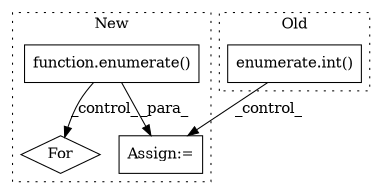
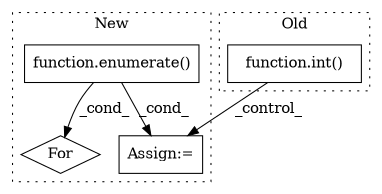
(295, 64) -> (295, 64)
(104, 109) -> (104, 109)
(164, 109) -> (164, 109)
